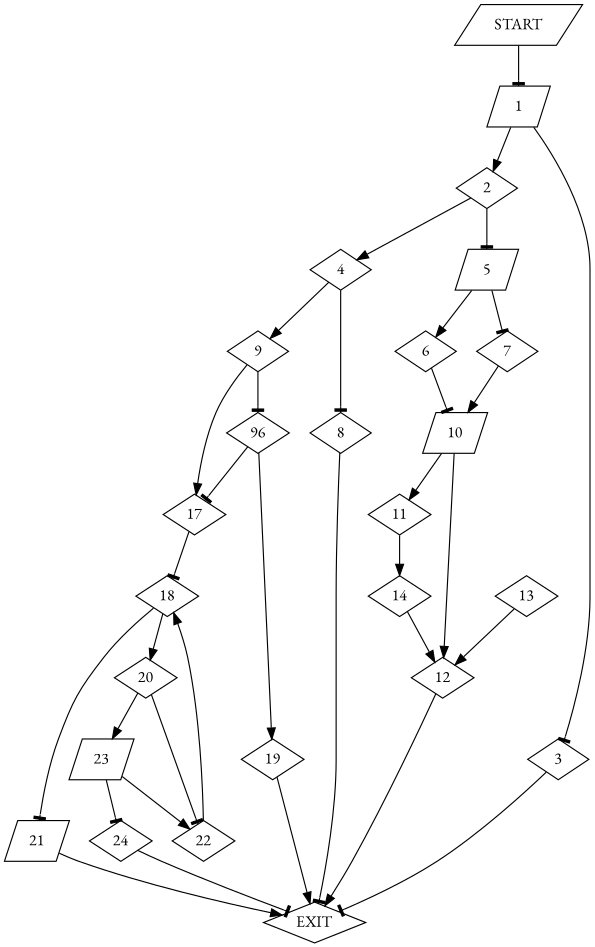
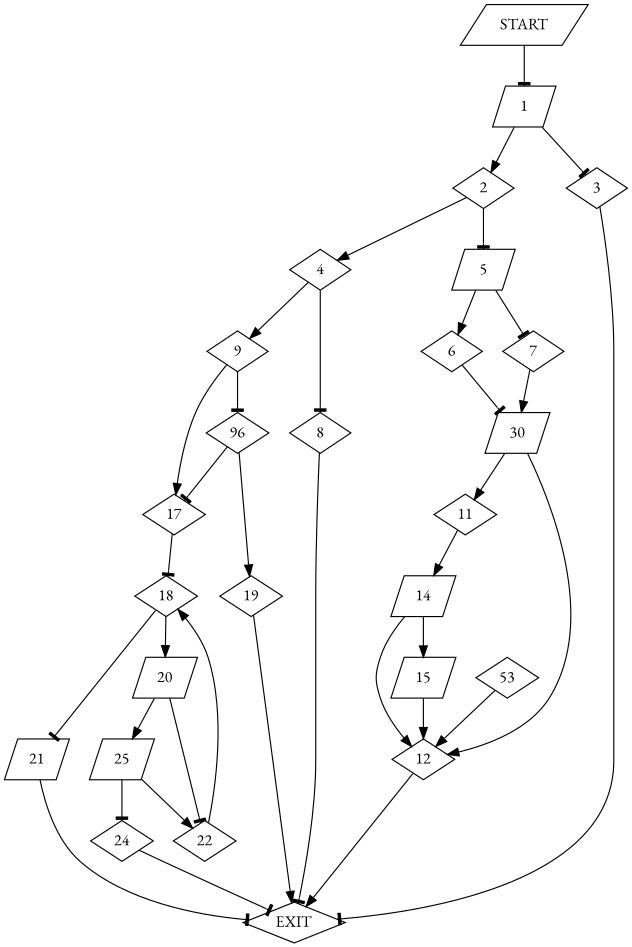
(455, 433) -> (517, 433)
(400, 596) -> (423, 596)
(527, 596) -> (507, 678)
(146, 678) -> (165, 678)
none -> (423, 678)
(102, 759) -> (122, 759)
(164, 887) -> (115, 885)
